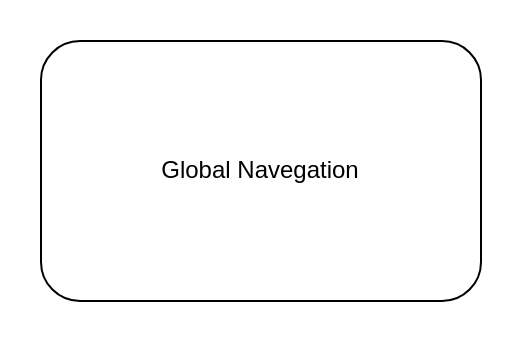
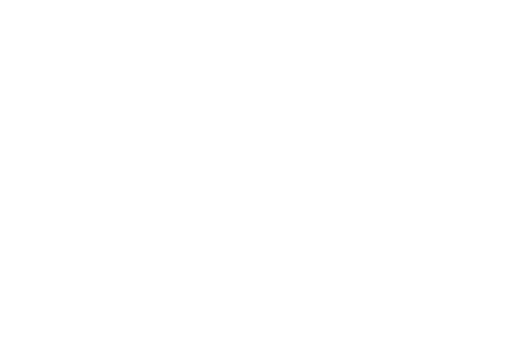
(261, 171) -> none
